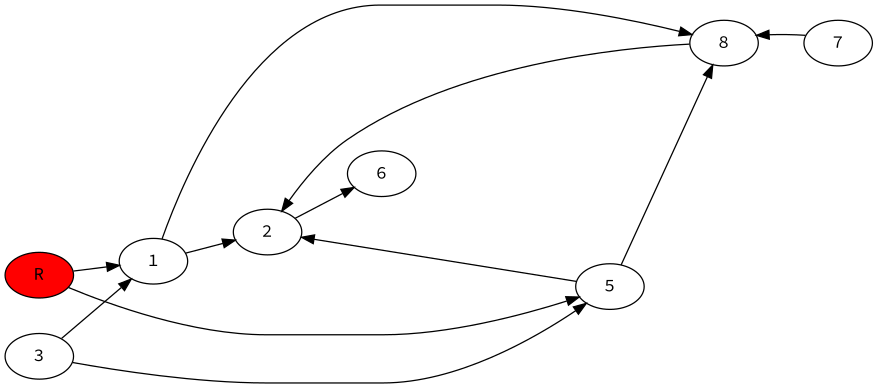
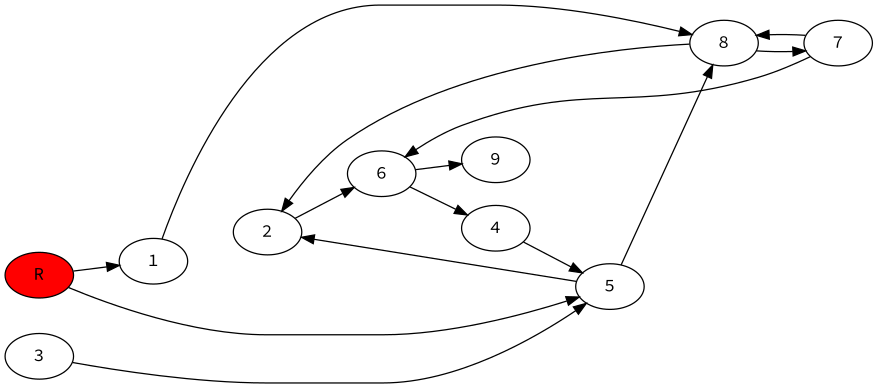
none -> (775, 52)
none -> (611, 98)
none -> (496, 160)
none -> (496, 228)
(204, 248) -> none
(91, 313) -> none
